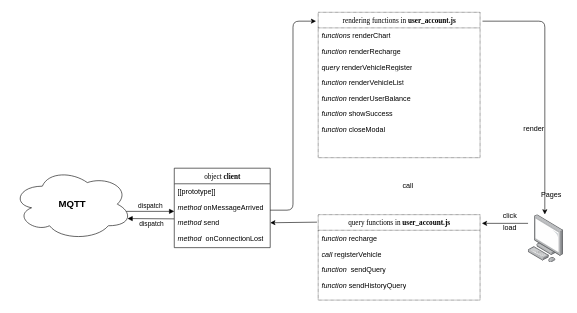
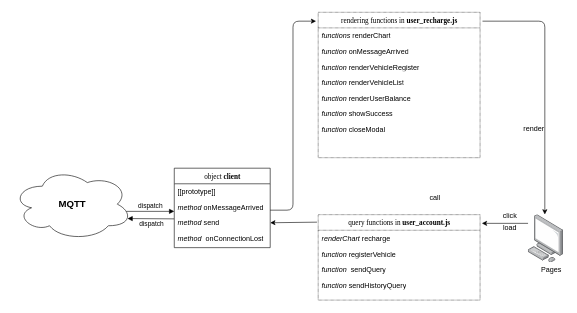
(400, 21) -> (400, 21)
(366, 52) -> (369, 52)
(373, 68) -> (378, 68)
(408, 186) -> (435, 198)
(552, 195) -> (552, 270)
(354, 239) -> (361, 239)
(358, 255) -> (367, 255)
